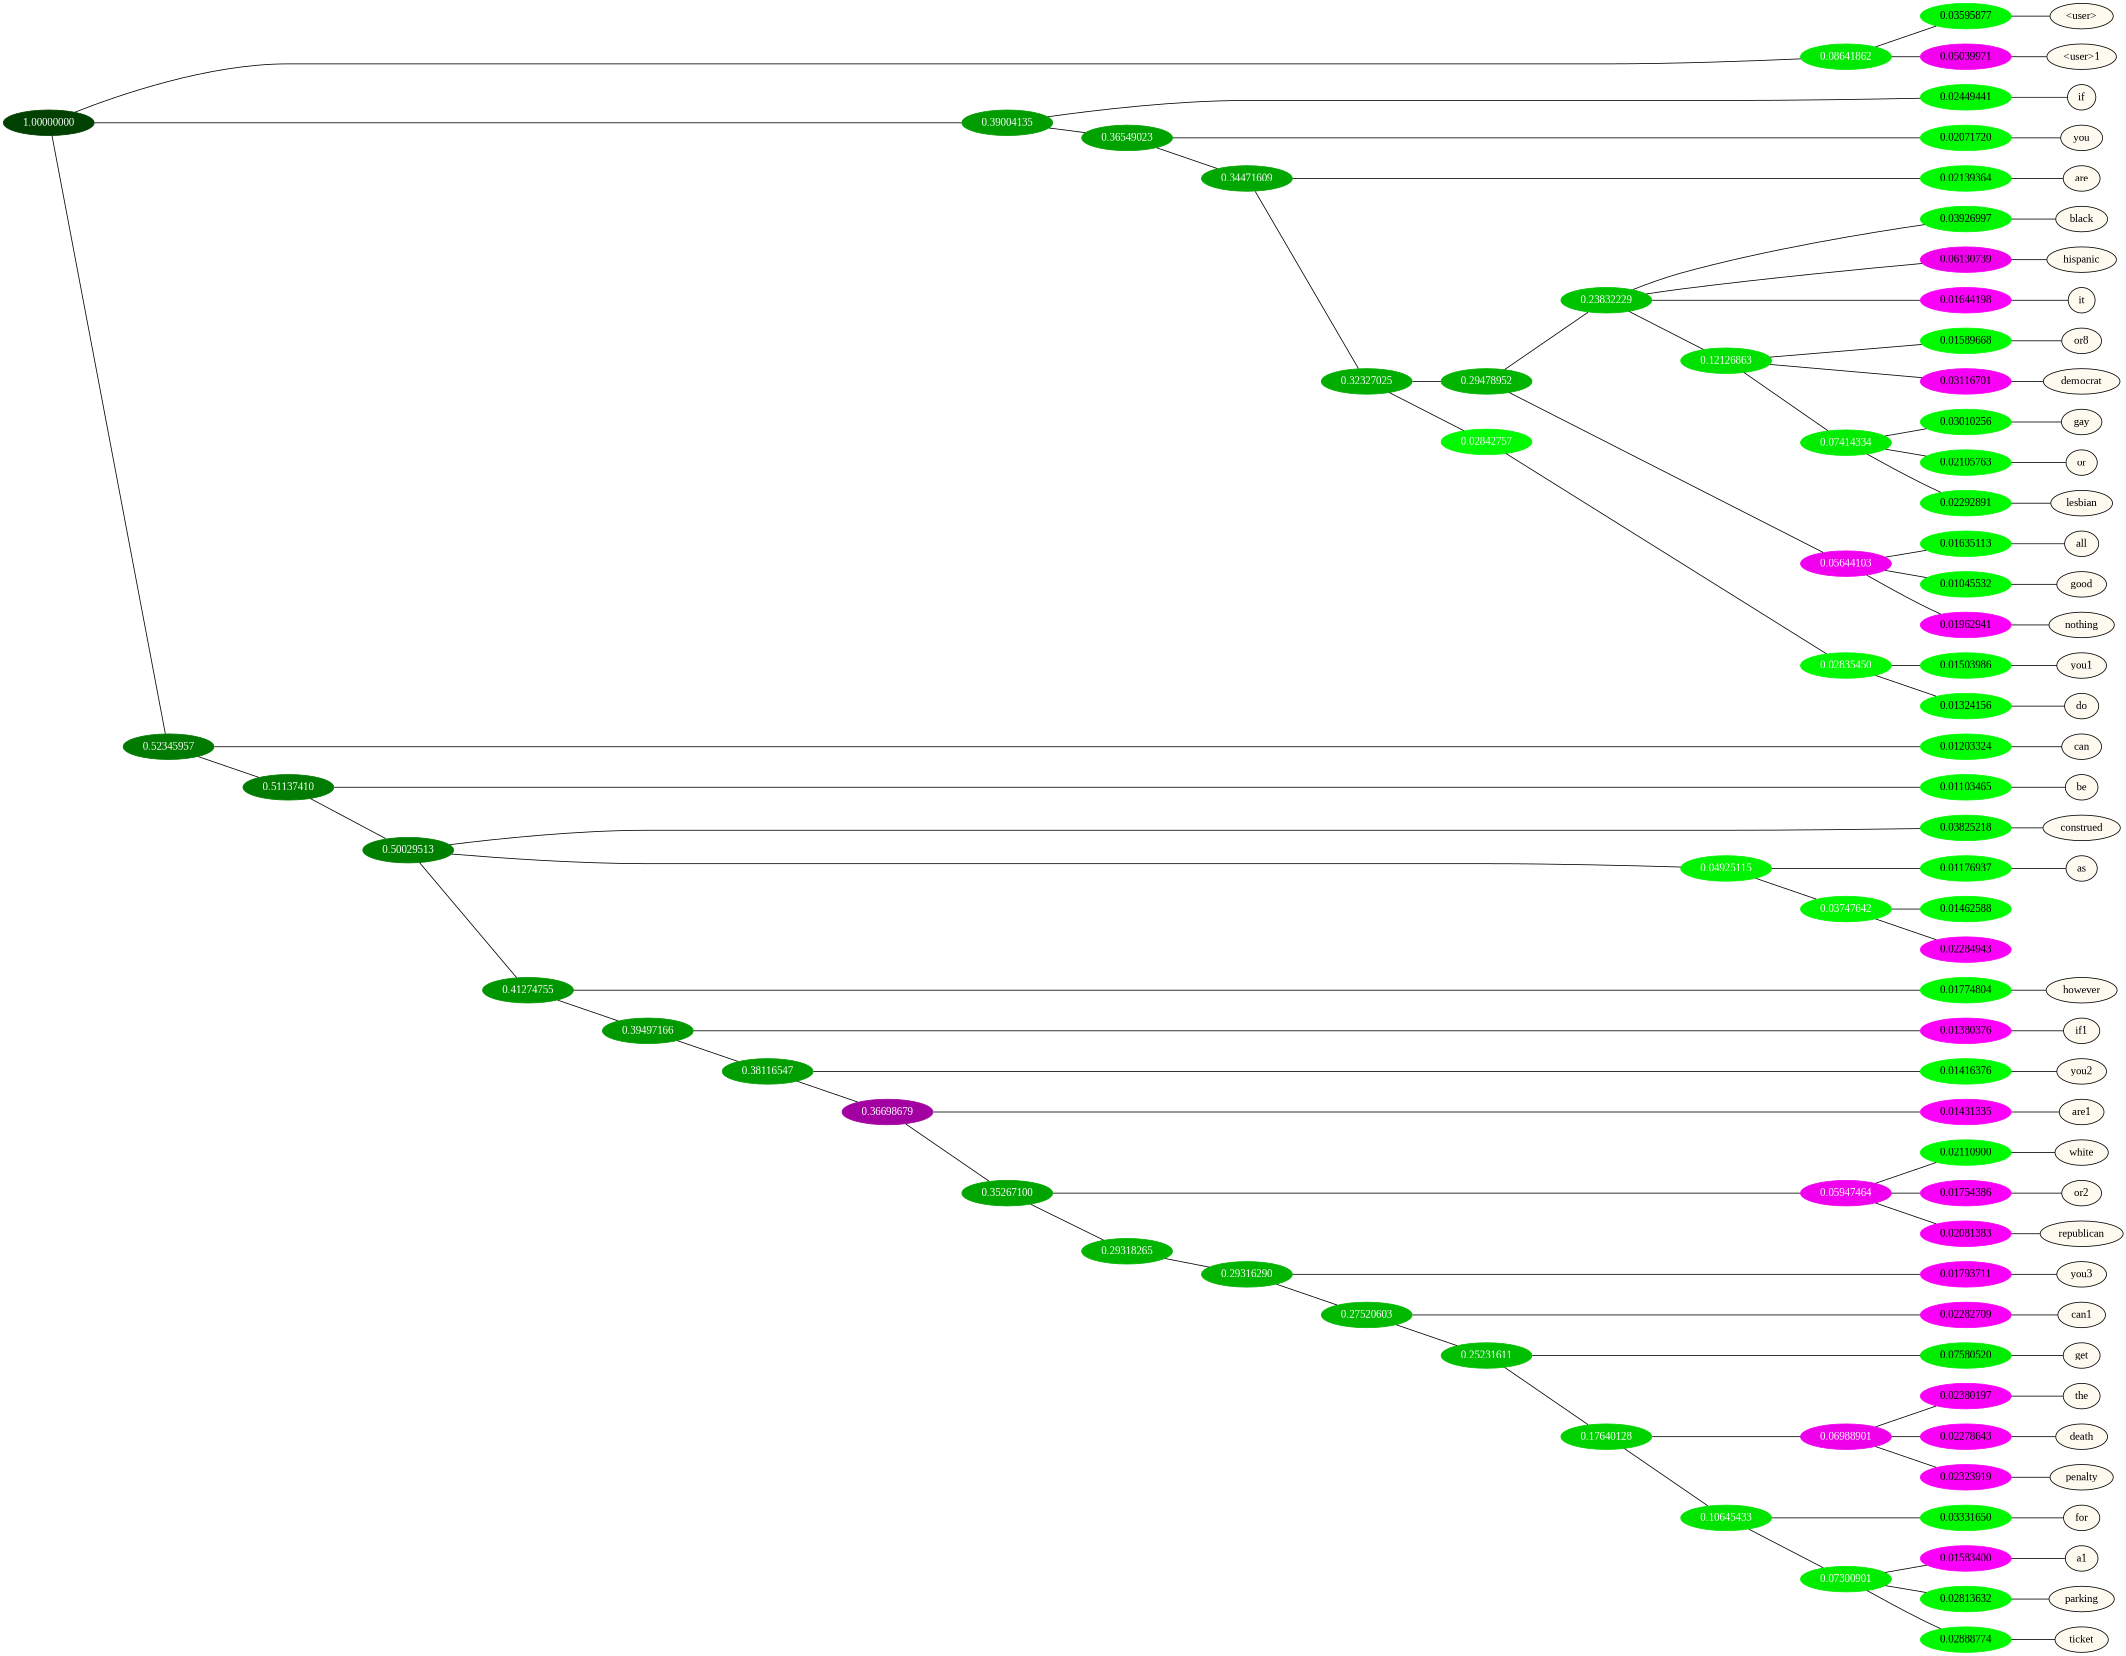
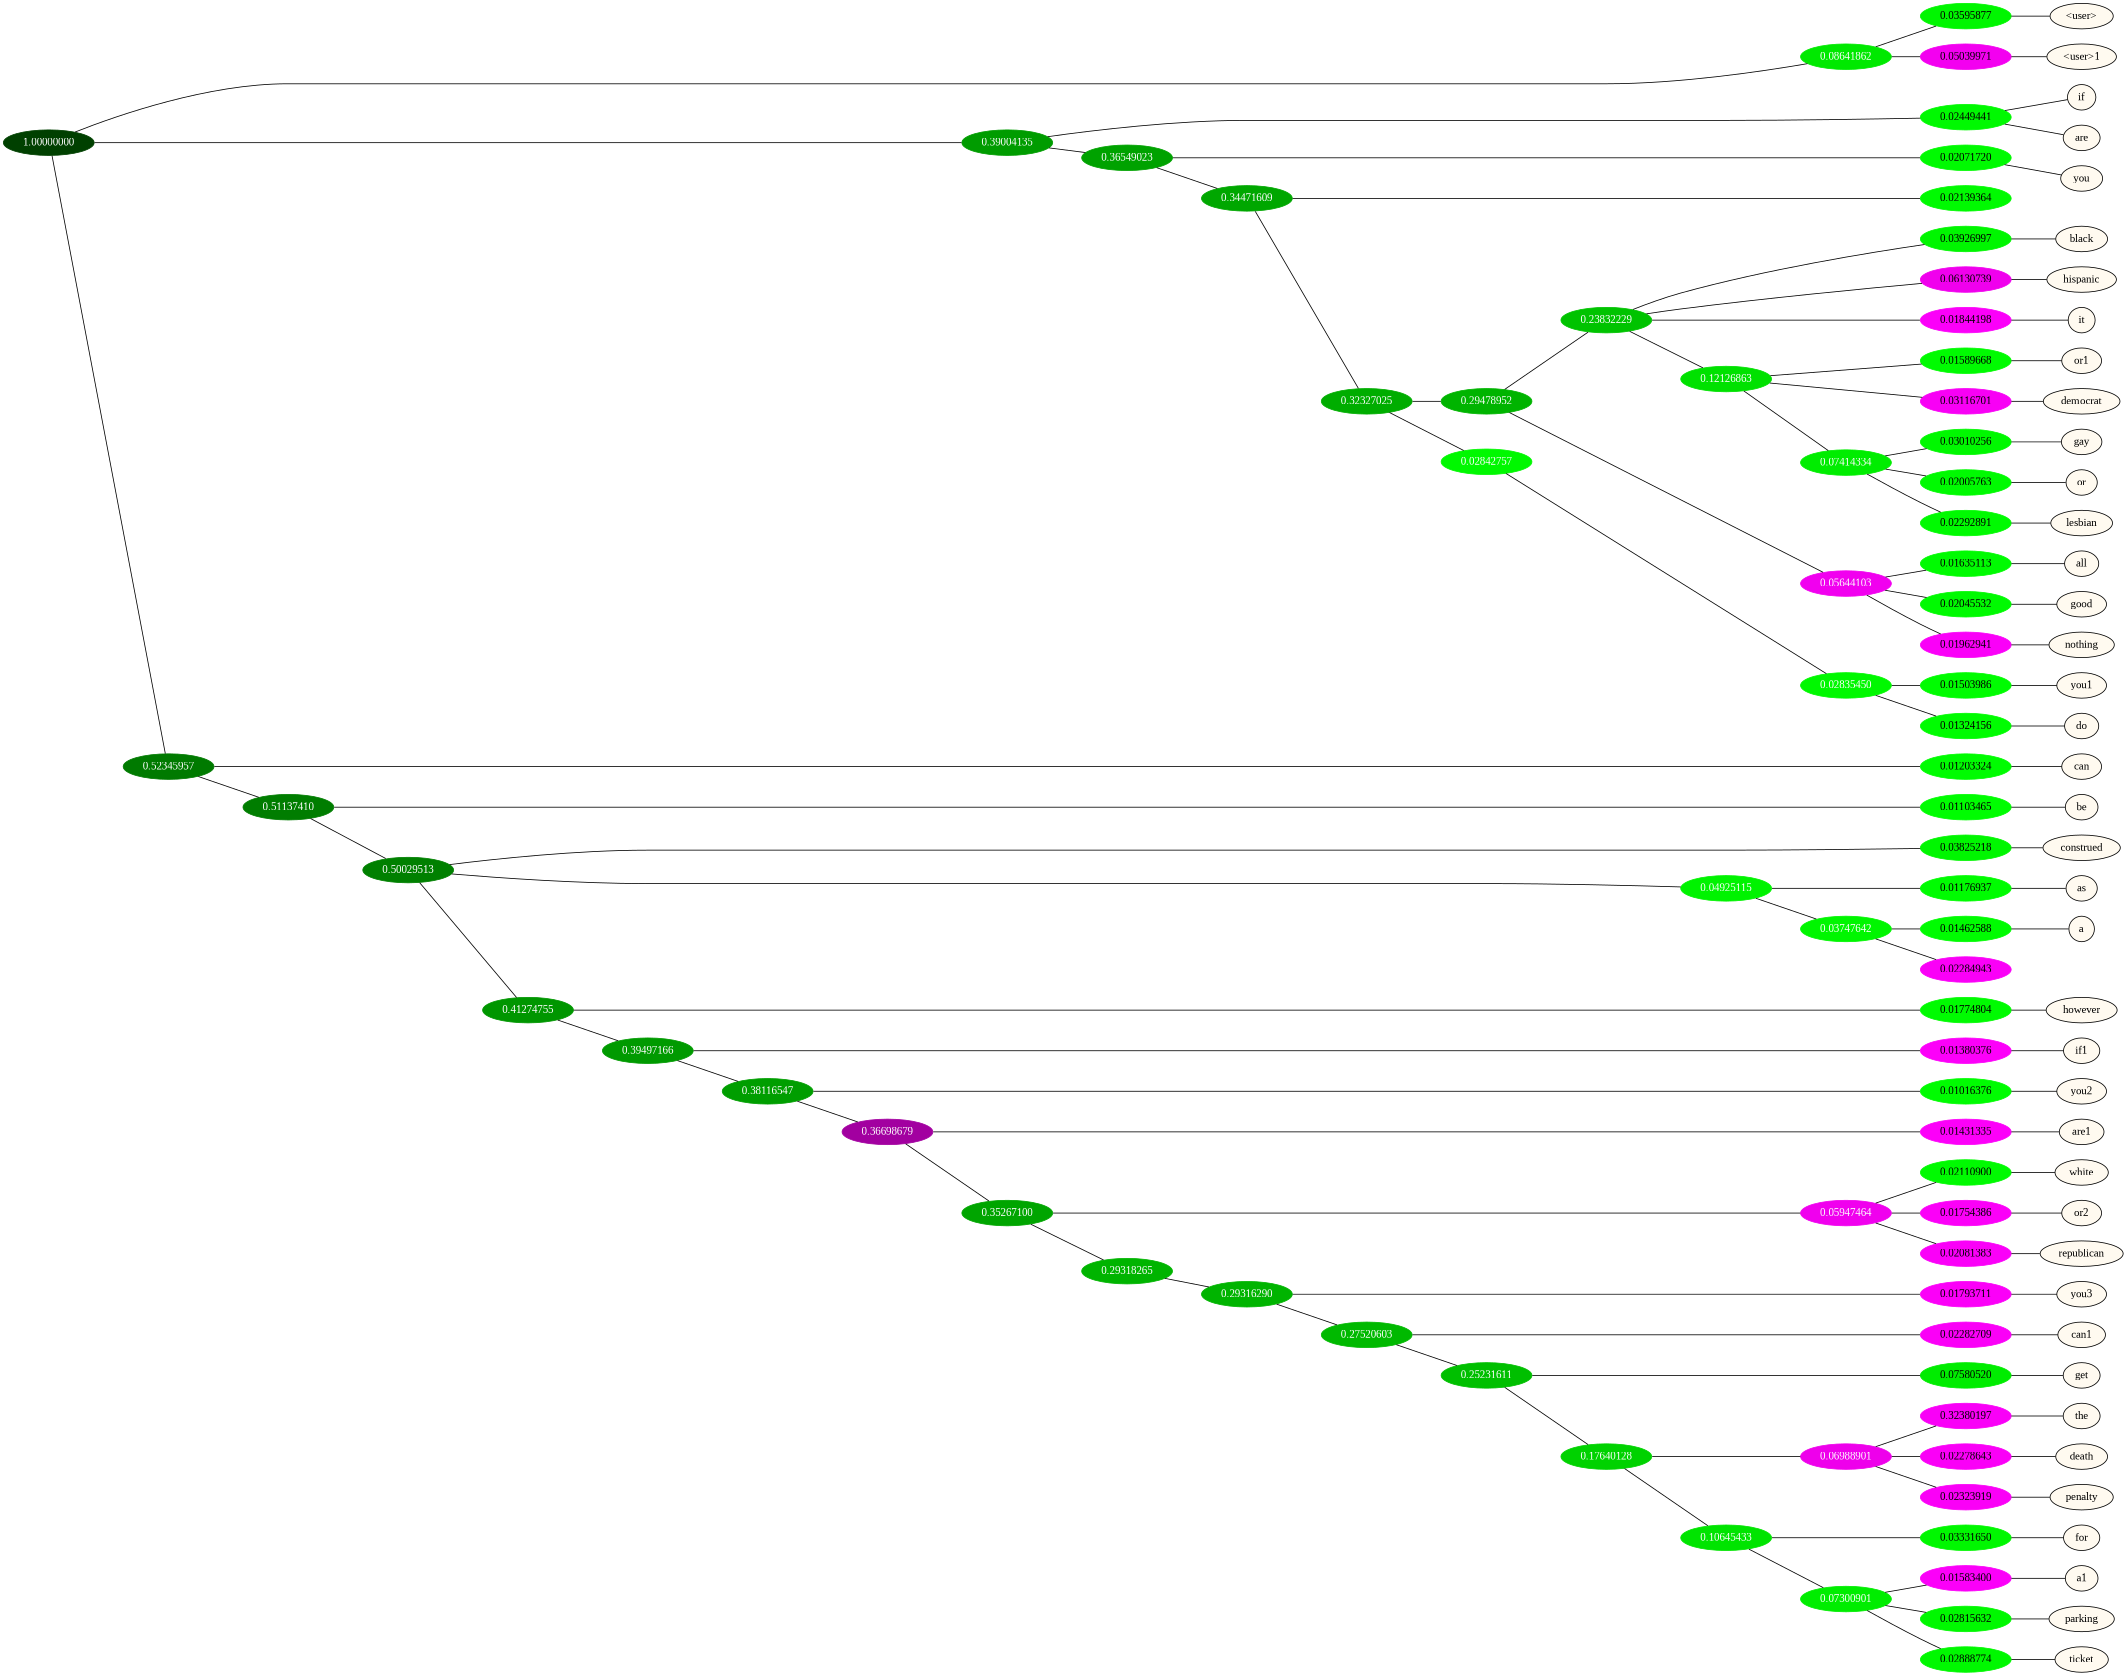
(2037, 178) -> (2034, 129)
(1966, 300) -> (1966, 320)
(2082, 341) -> (2082, 361)
(1966, 463) -> (1966, 482)
(1966, 584) -> (1966, 604)
none -> (2082, 929)
(1966, 1071) -> (1966, 1091)
(1966, 1396) -> (1966, 1416)
(1966, 1599) -> (1966, 1619)
